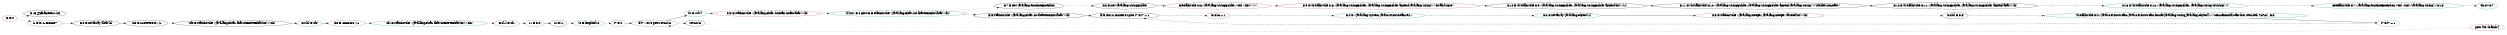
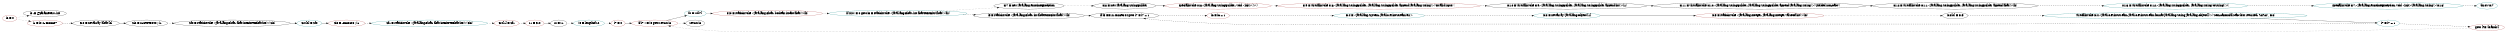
none -> (2434, 25)
